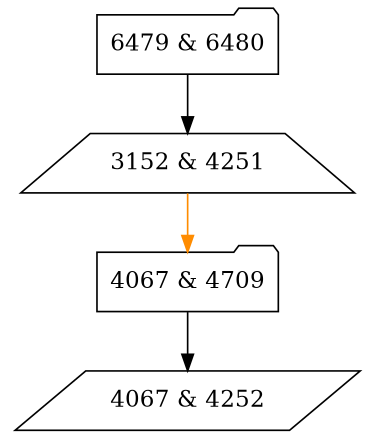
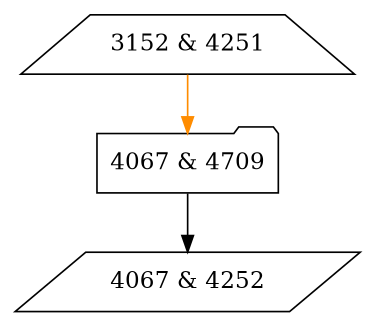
(188, 45) -> none
